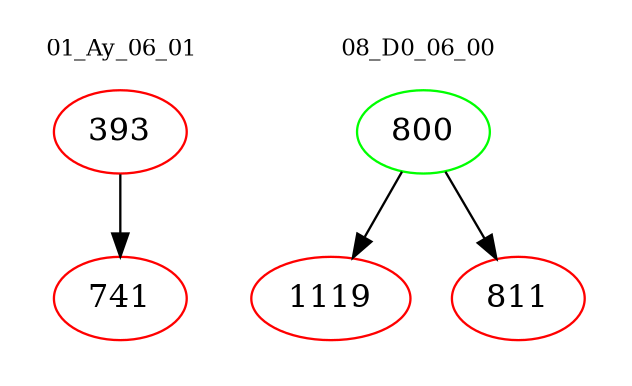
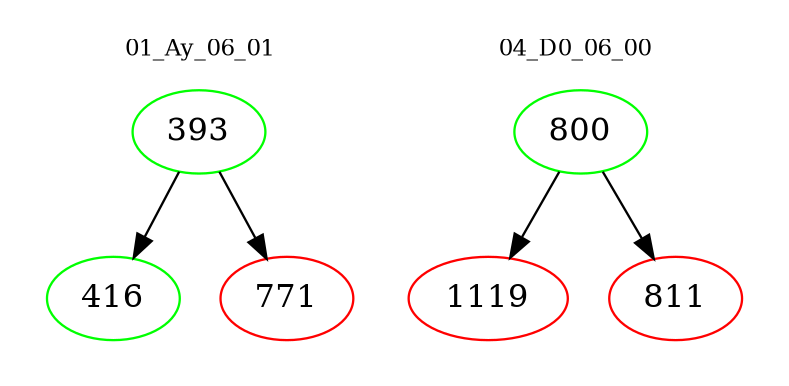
(419, 50) -> (576, 50)
(120, 132) -> (199, 132)
none -> (113, 298)
(120, 298) -> (287, 298)
